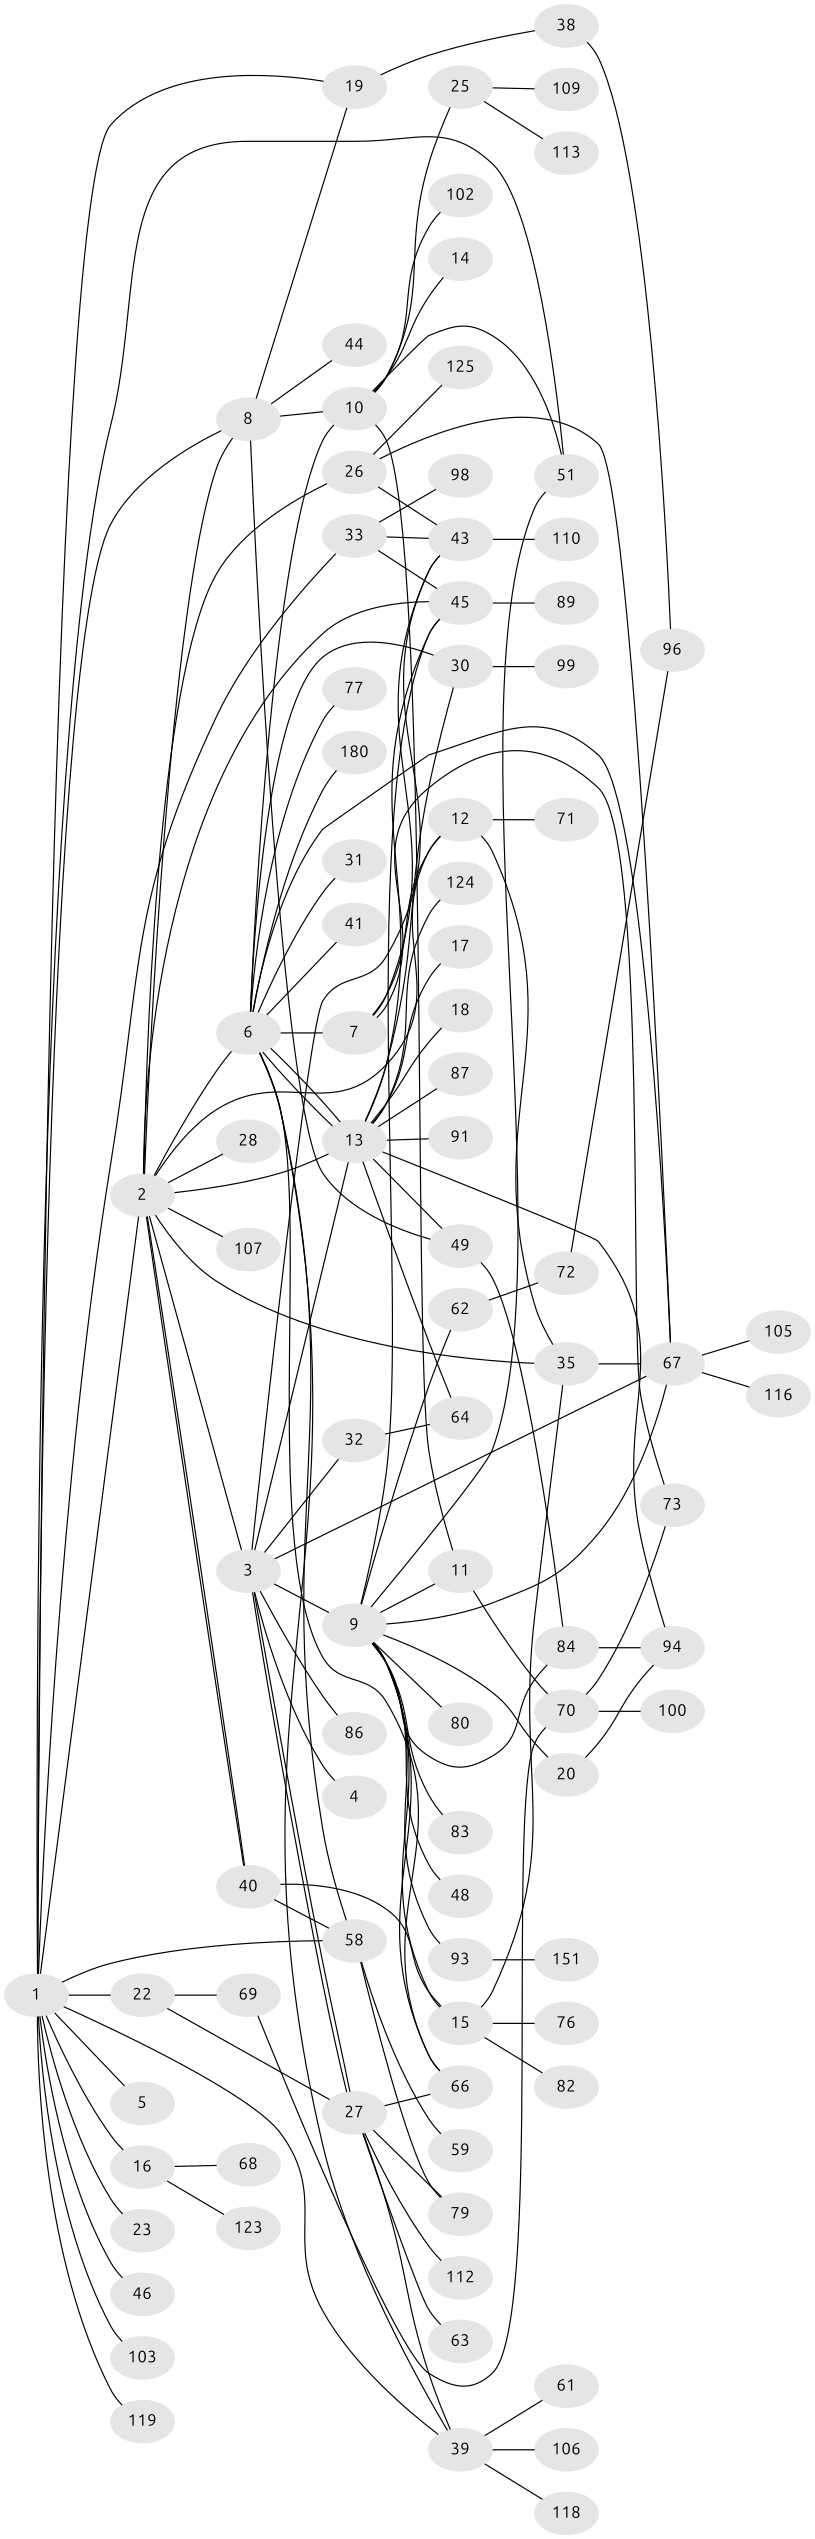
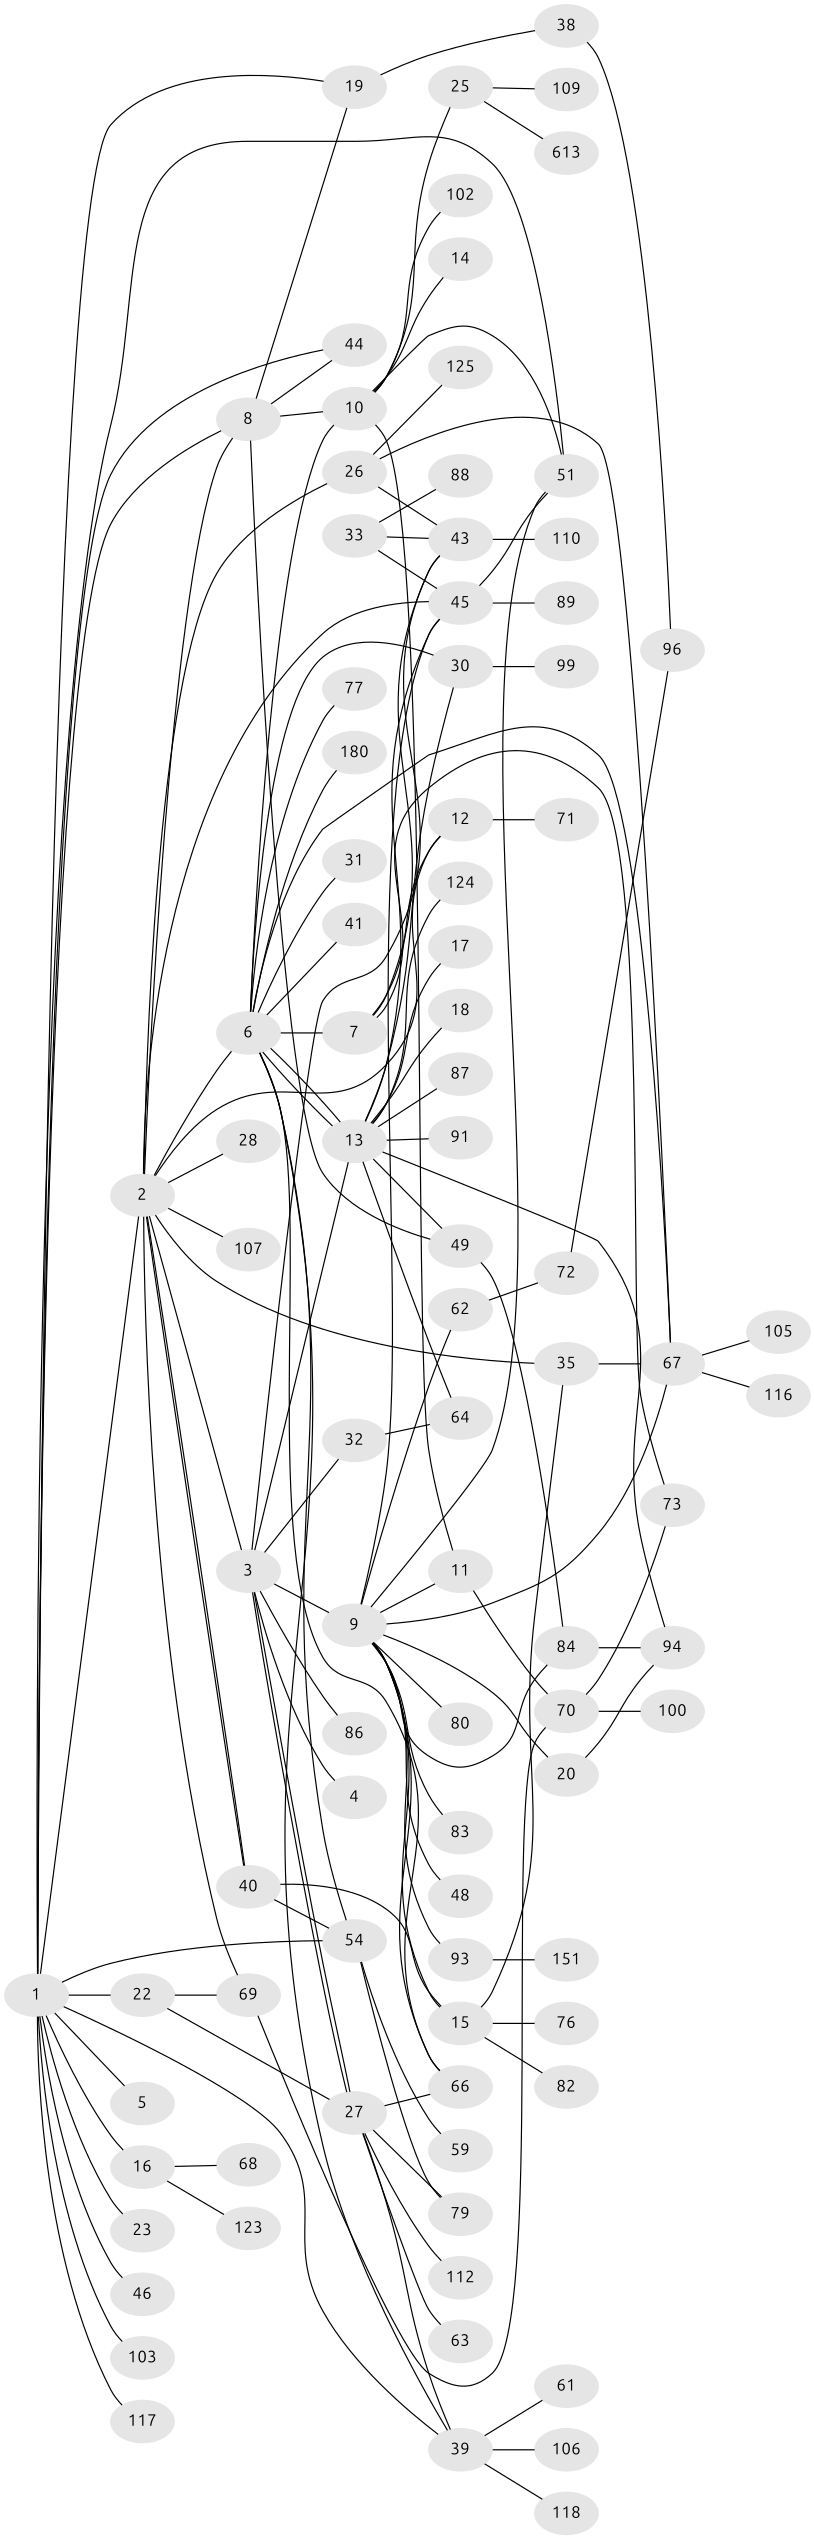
(567, 153) -> (567, 153)
(461, 476) -> (461, 476)
none -> (509, 547)
(522, 1089) -> none
(253, 1180) -> (164, 1600)
(100, 1237) -> (52, 1095)
(461, 1467) -> none
(355, 1941) -> (355, 1941)
(143, 2422) -> (143, 2422)
